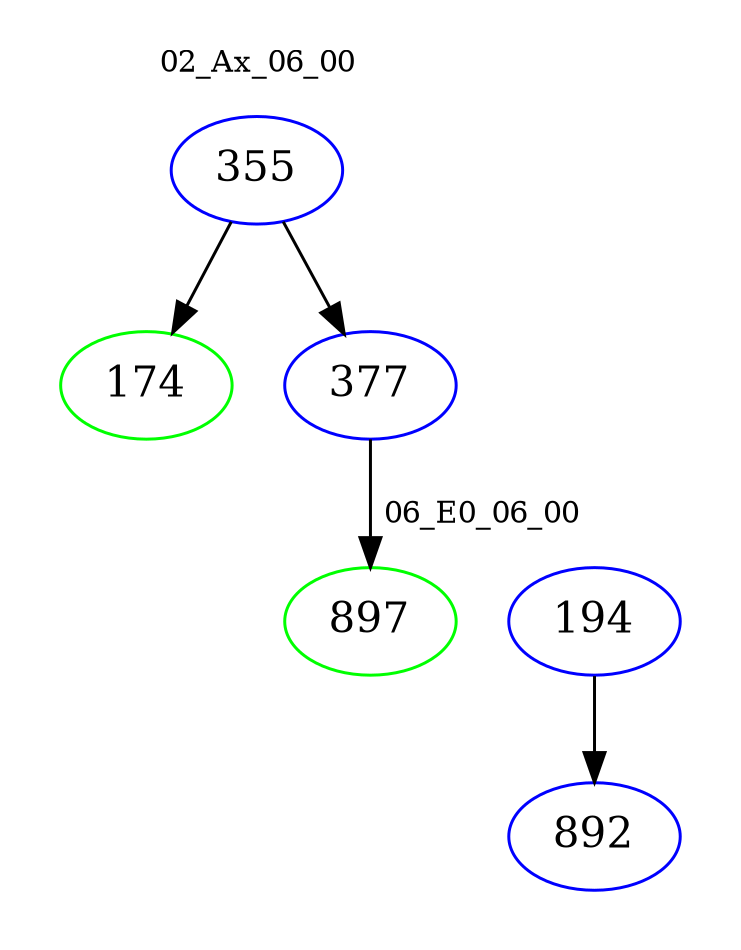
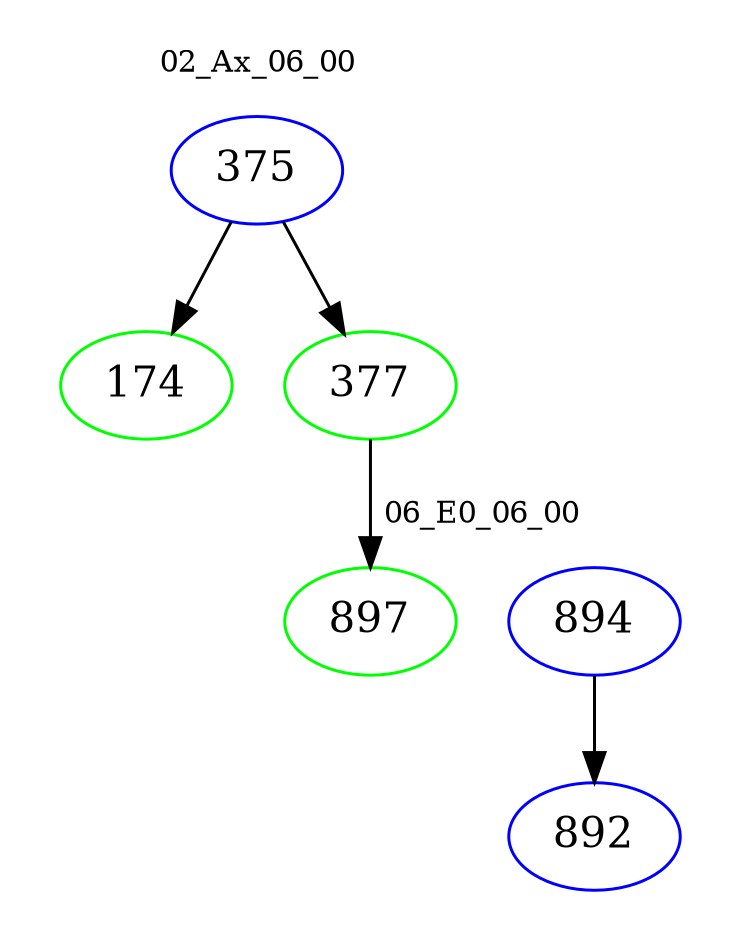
(257, 170) -> (257, 170)
(370, 385) -> (370, 385)
(595, 621) -> (595, 621)
